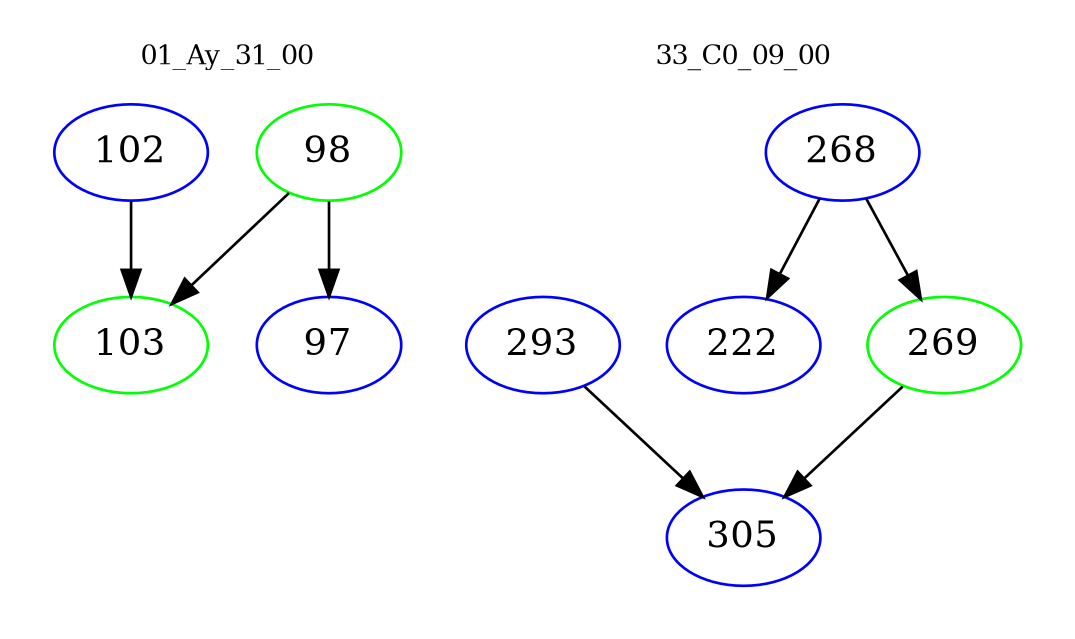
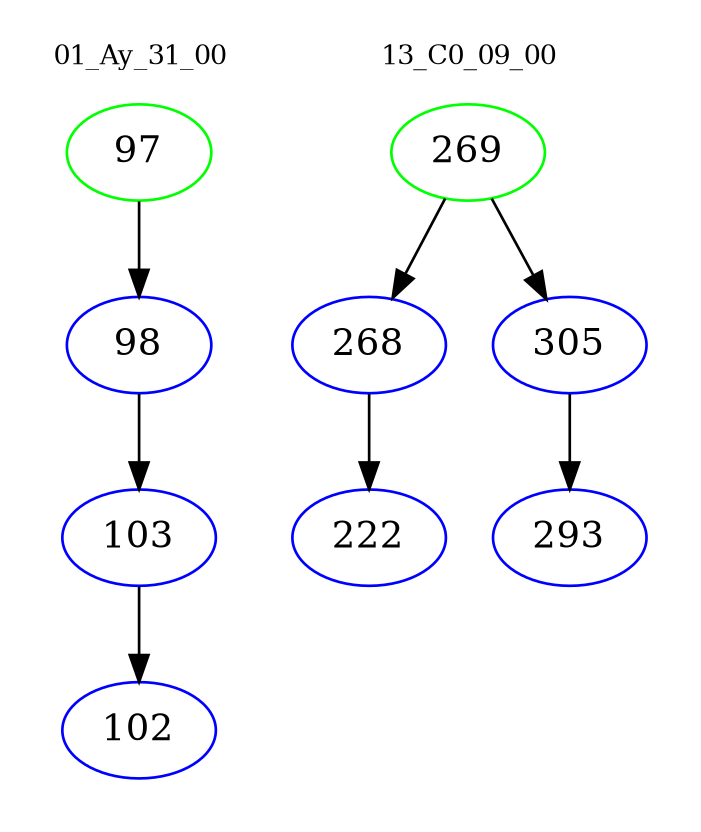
(744, 58) -> (469, 58)
(329, 152) -> (139, 345)
(131, 236) -> (139, 621)
(329, 236) -> (139, 236)
(887, 237) -> (425, 236)
(131, 345) -> (139, 538)
(329, 345) -> (139, 152)
(634, 432) -> (570, 428)
